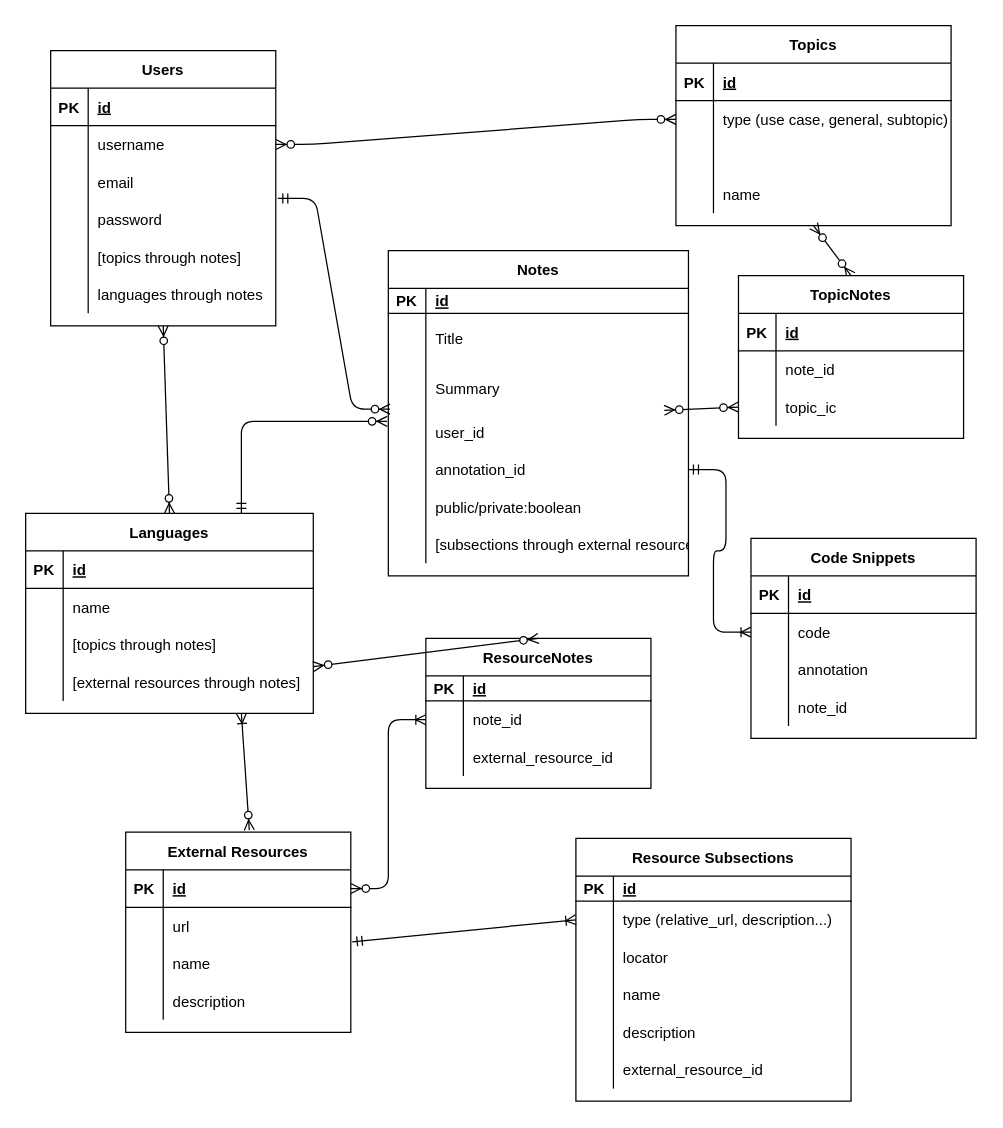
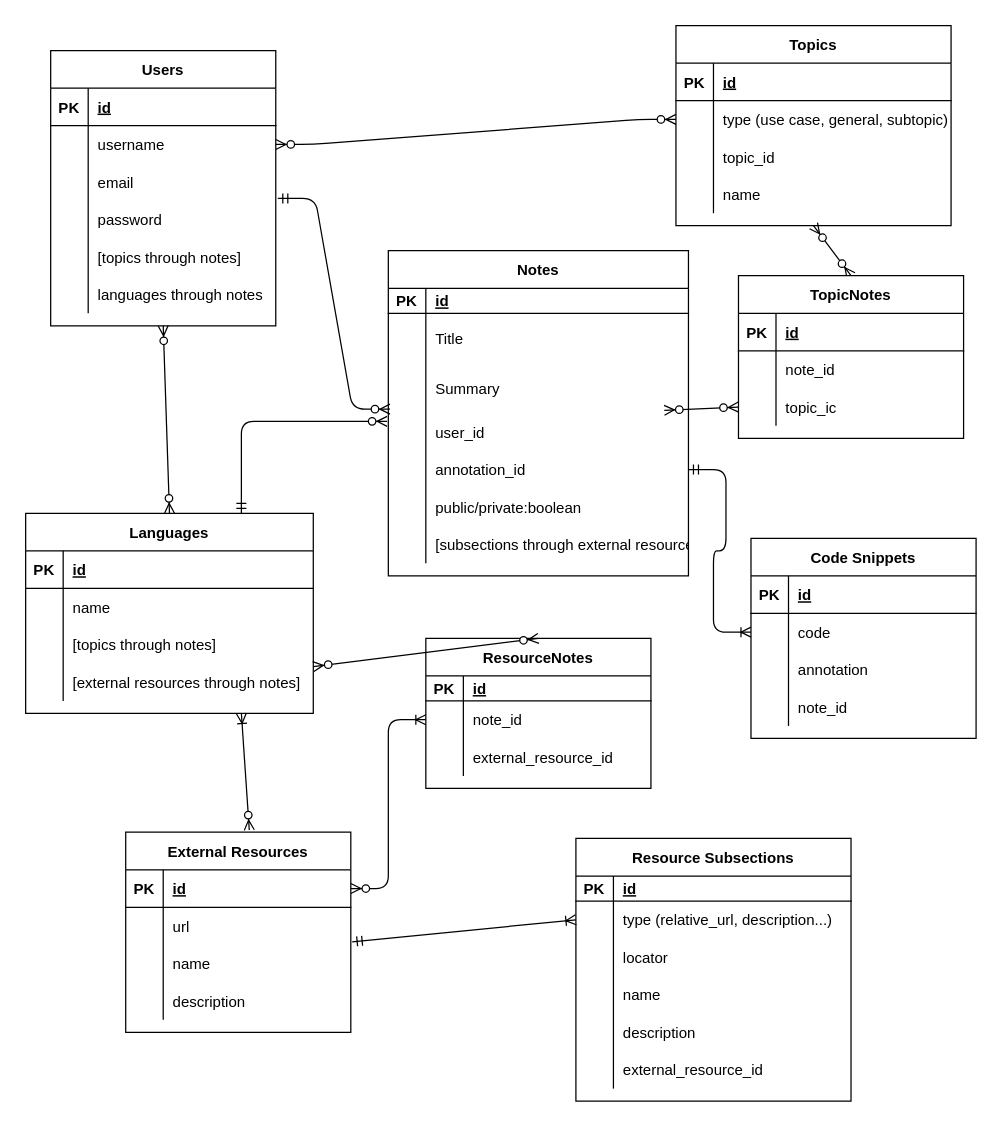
none -> (832, 157)
